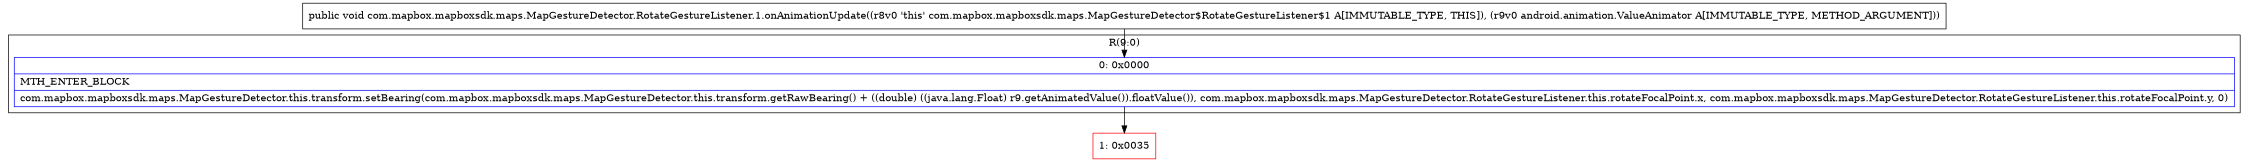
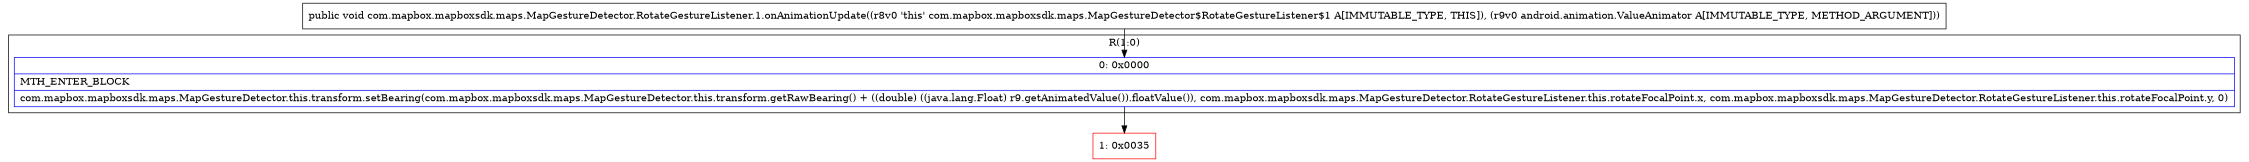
(1124, 43) -> (1124, 43)
